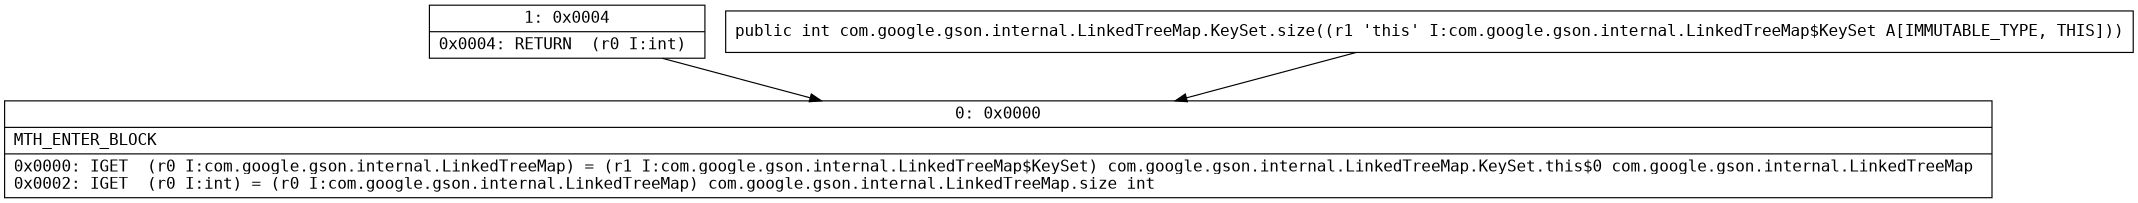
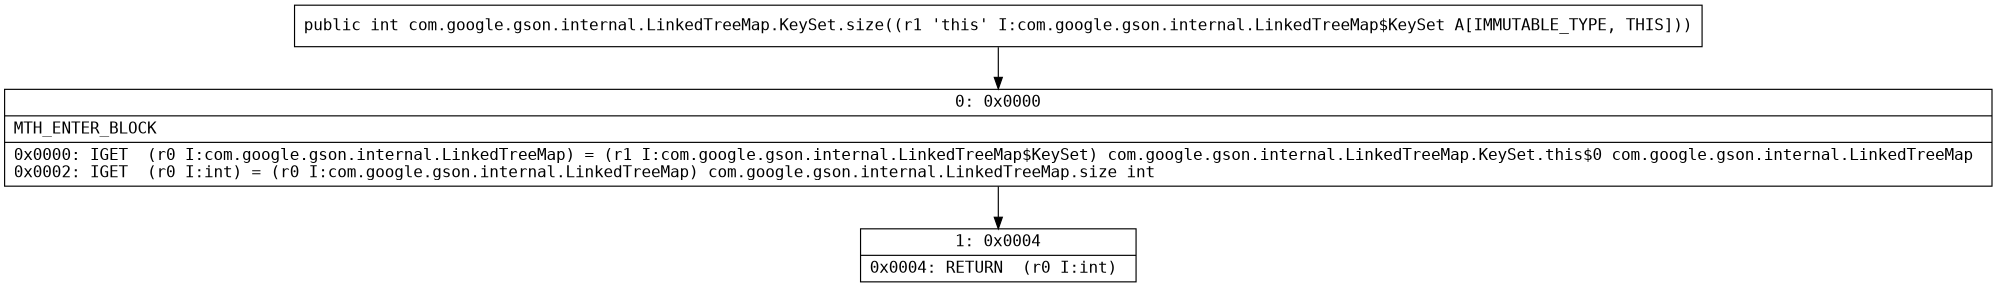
(736, 78) -> (998, 202)
